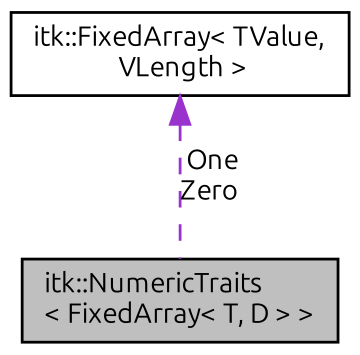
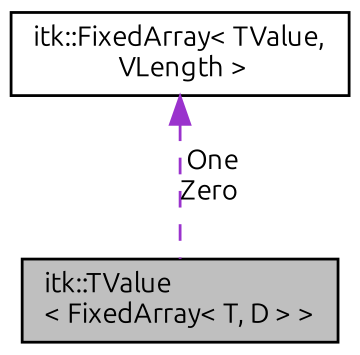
(180, 301) -> (180, 301)
